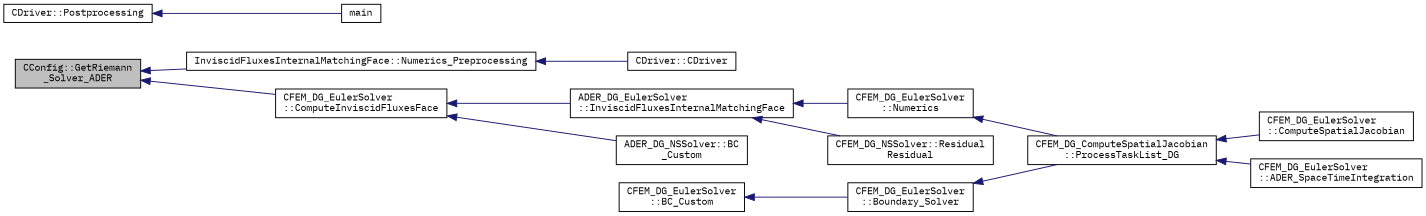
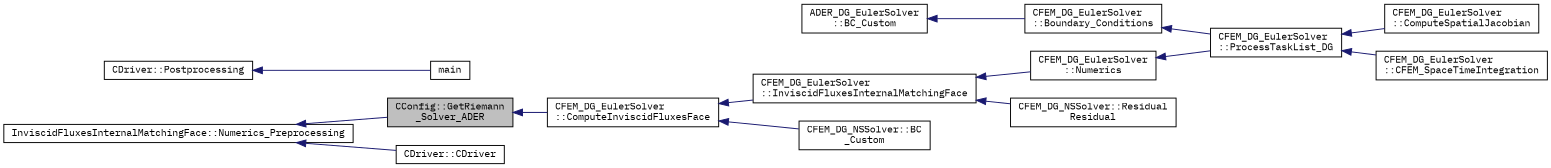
(168, 70) -> (347, 120)
(682, 103) -> (865, 89)
(682, 150) -> (865, 135)
(1122, 150) -> (1276, 43)
(1336, 173) -> (1462, 66)
(682, 197) -> (865, 19)
(911, 197) -> (1093, 19)
